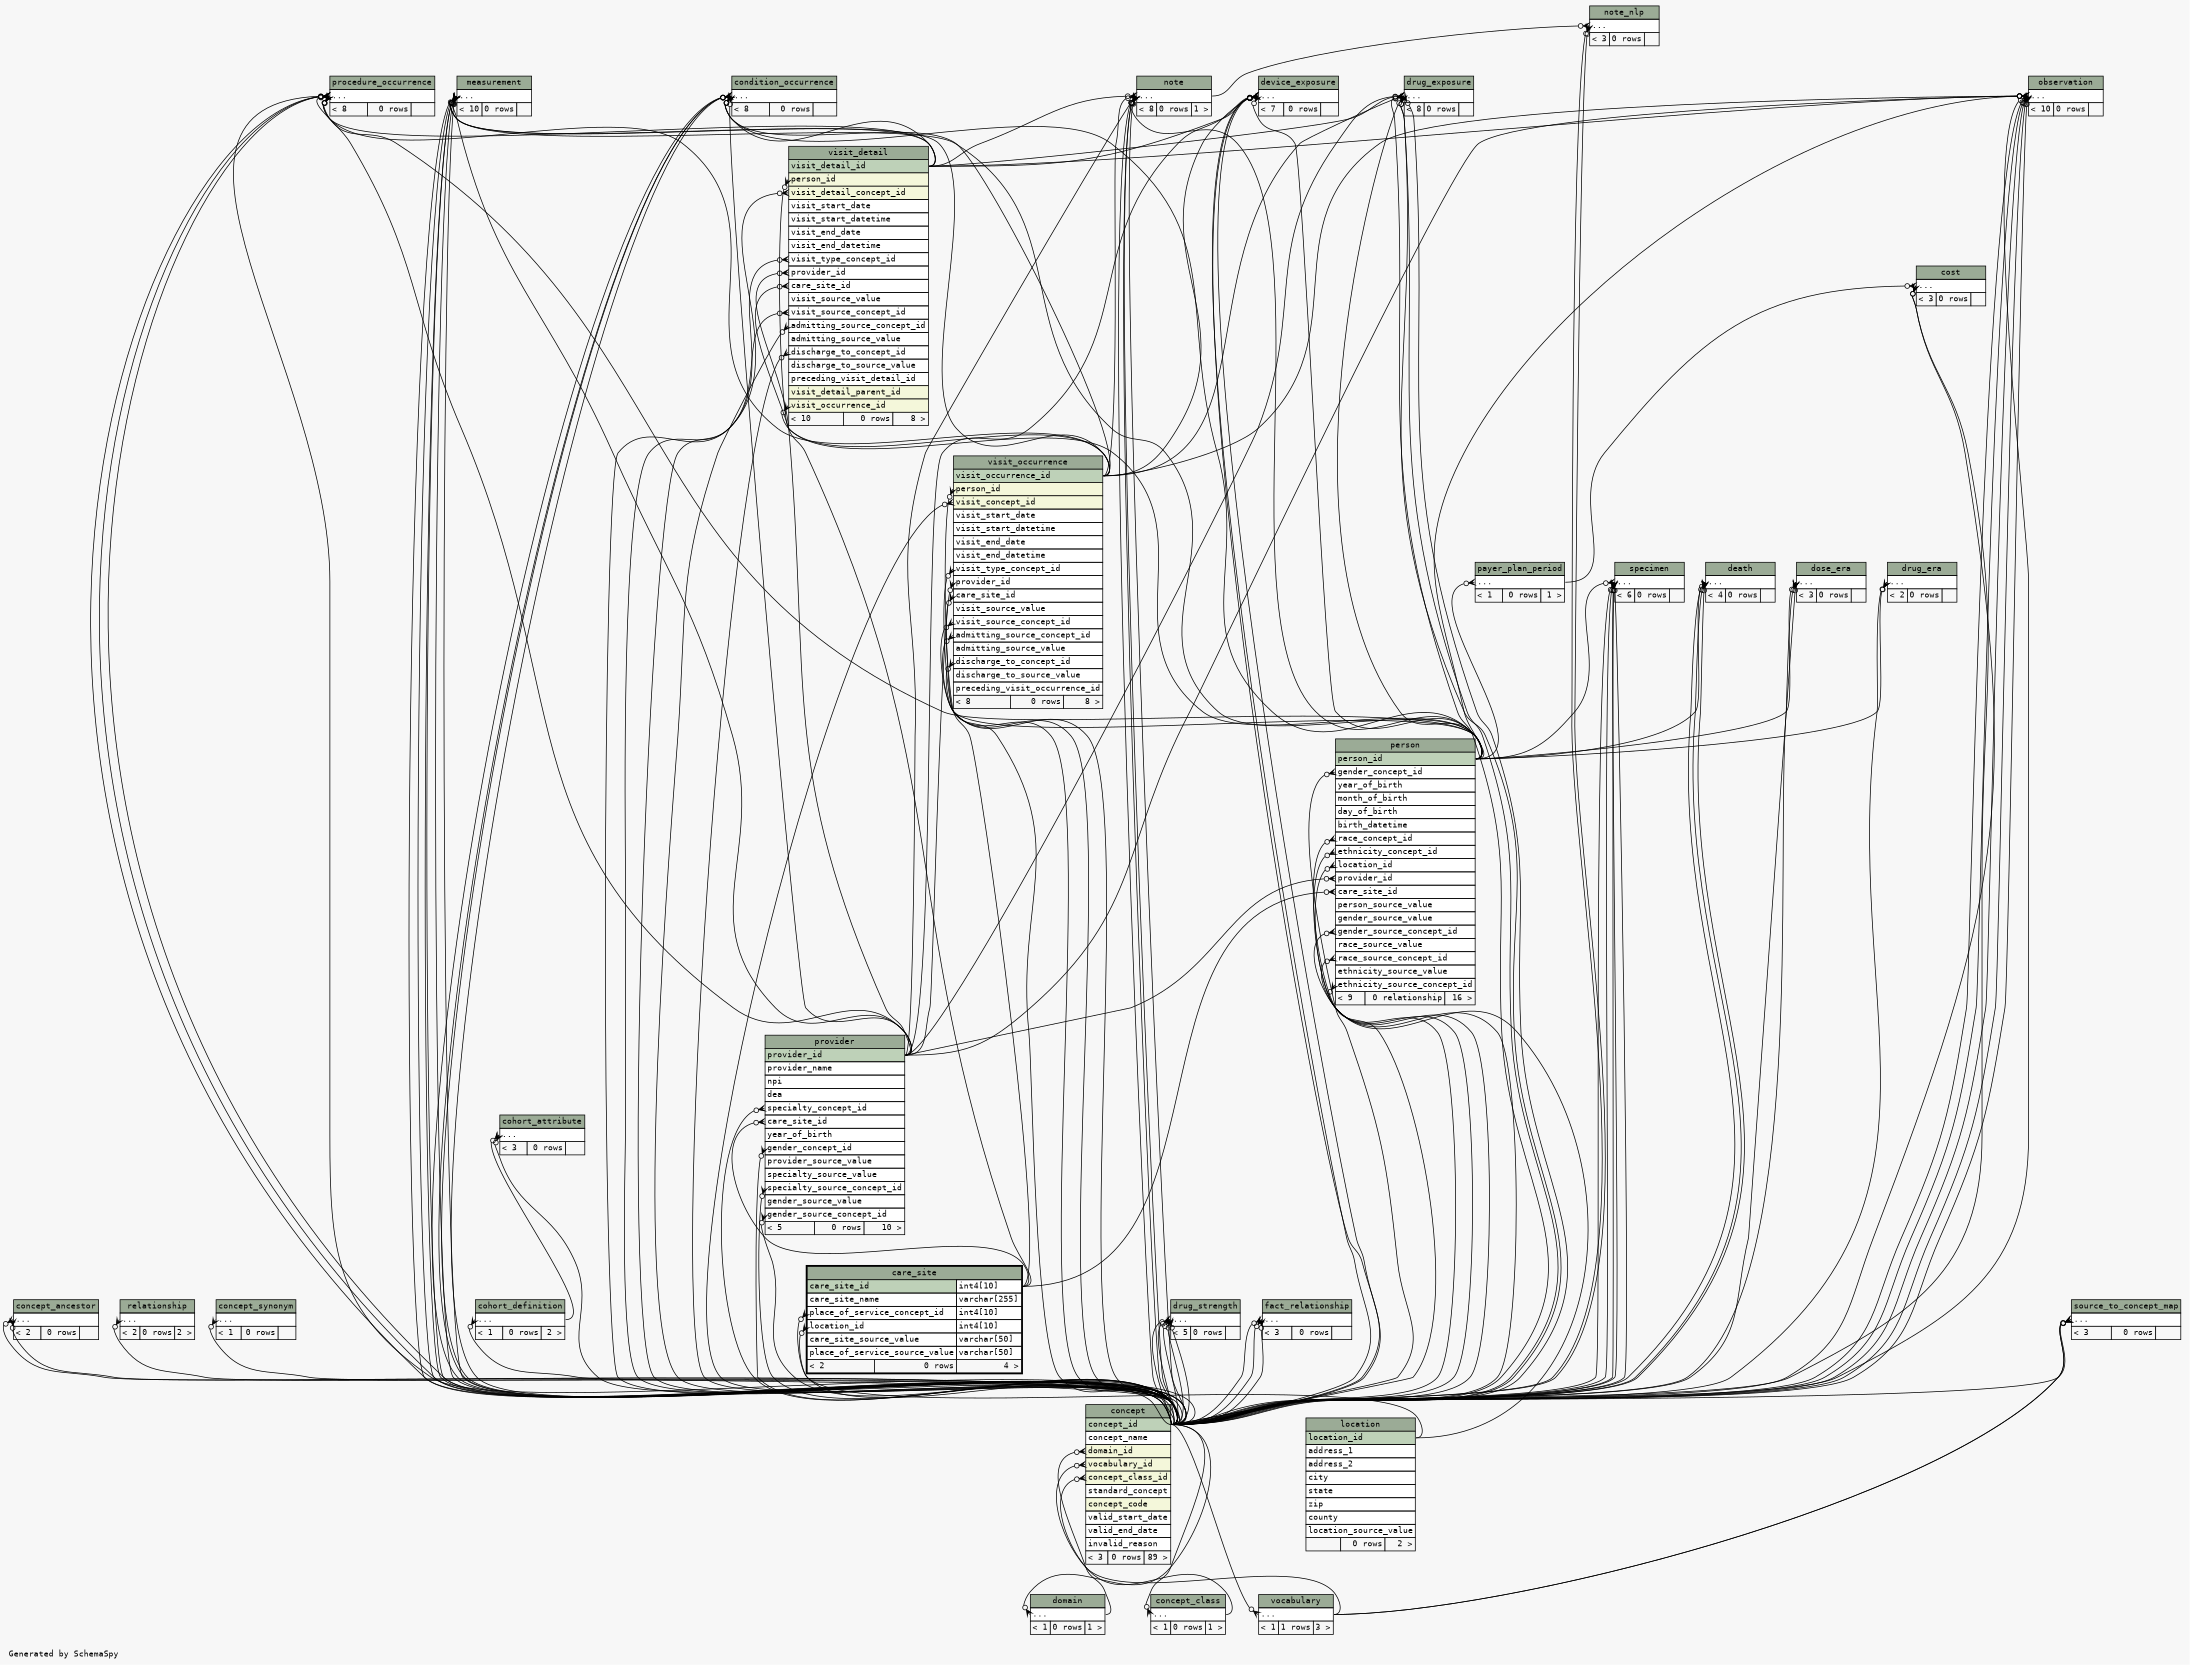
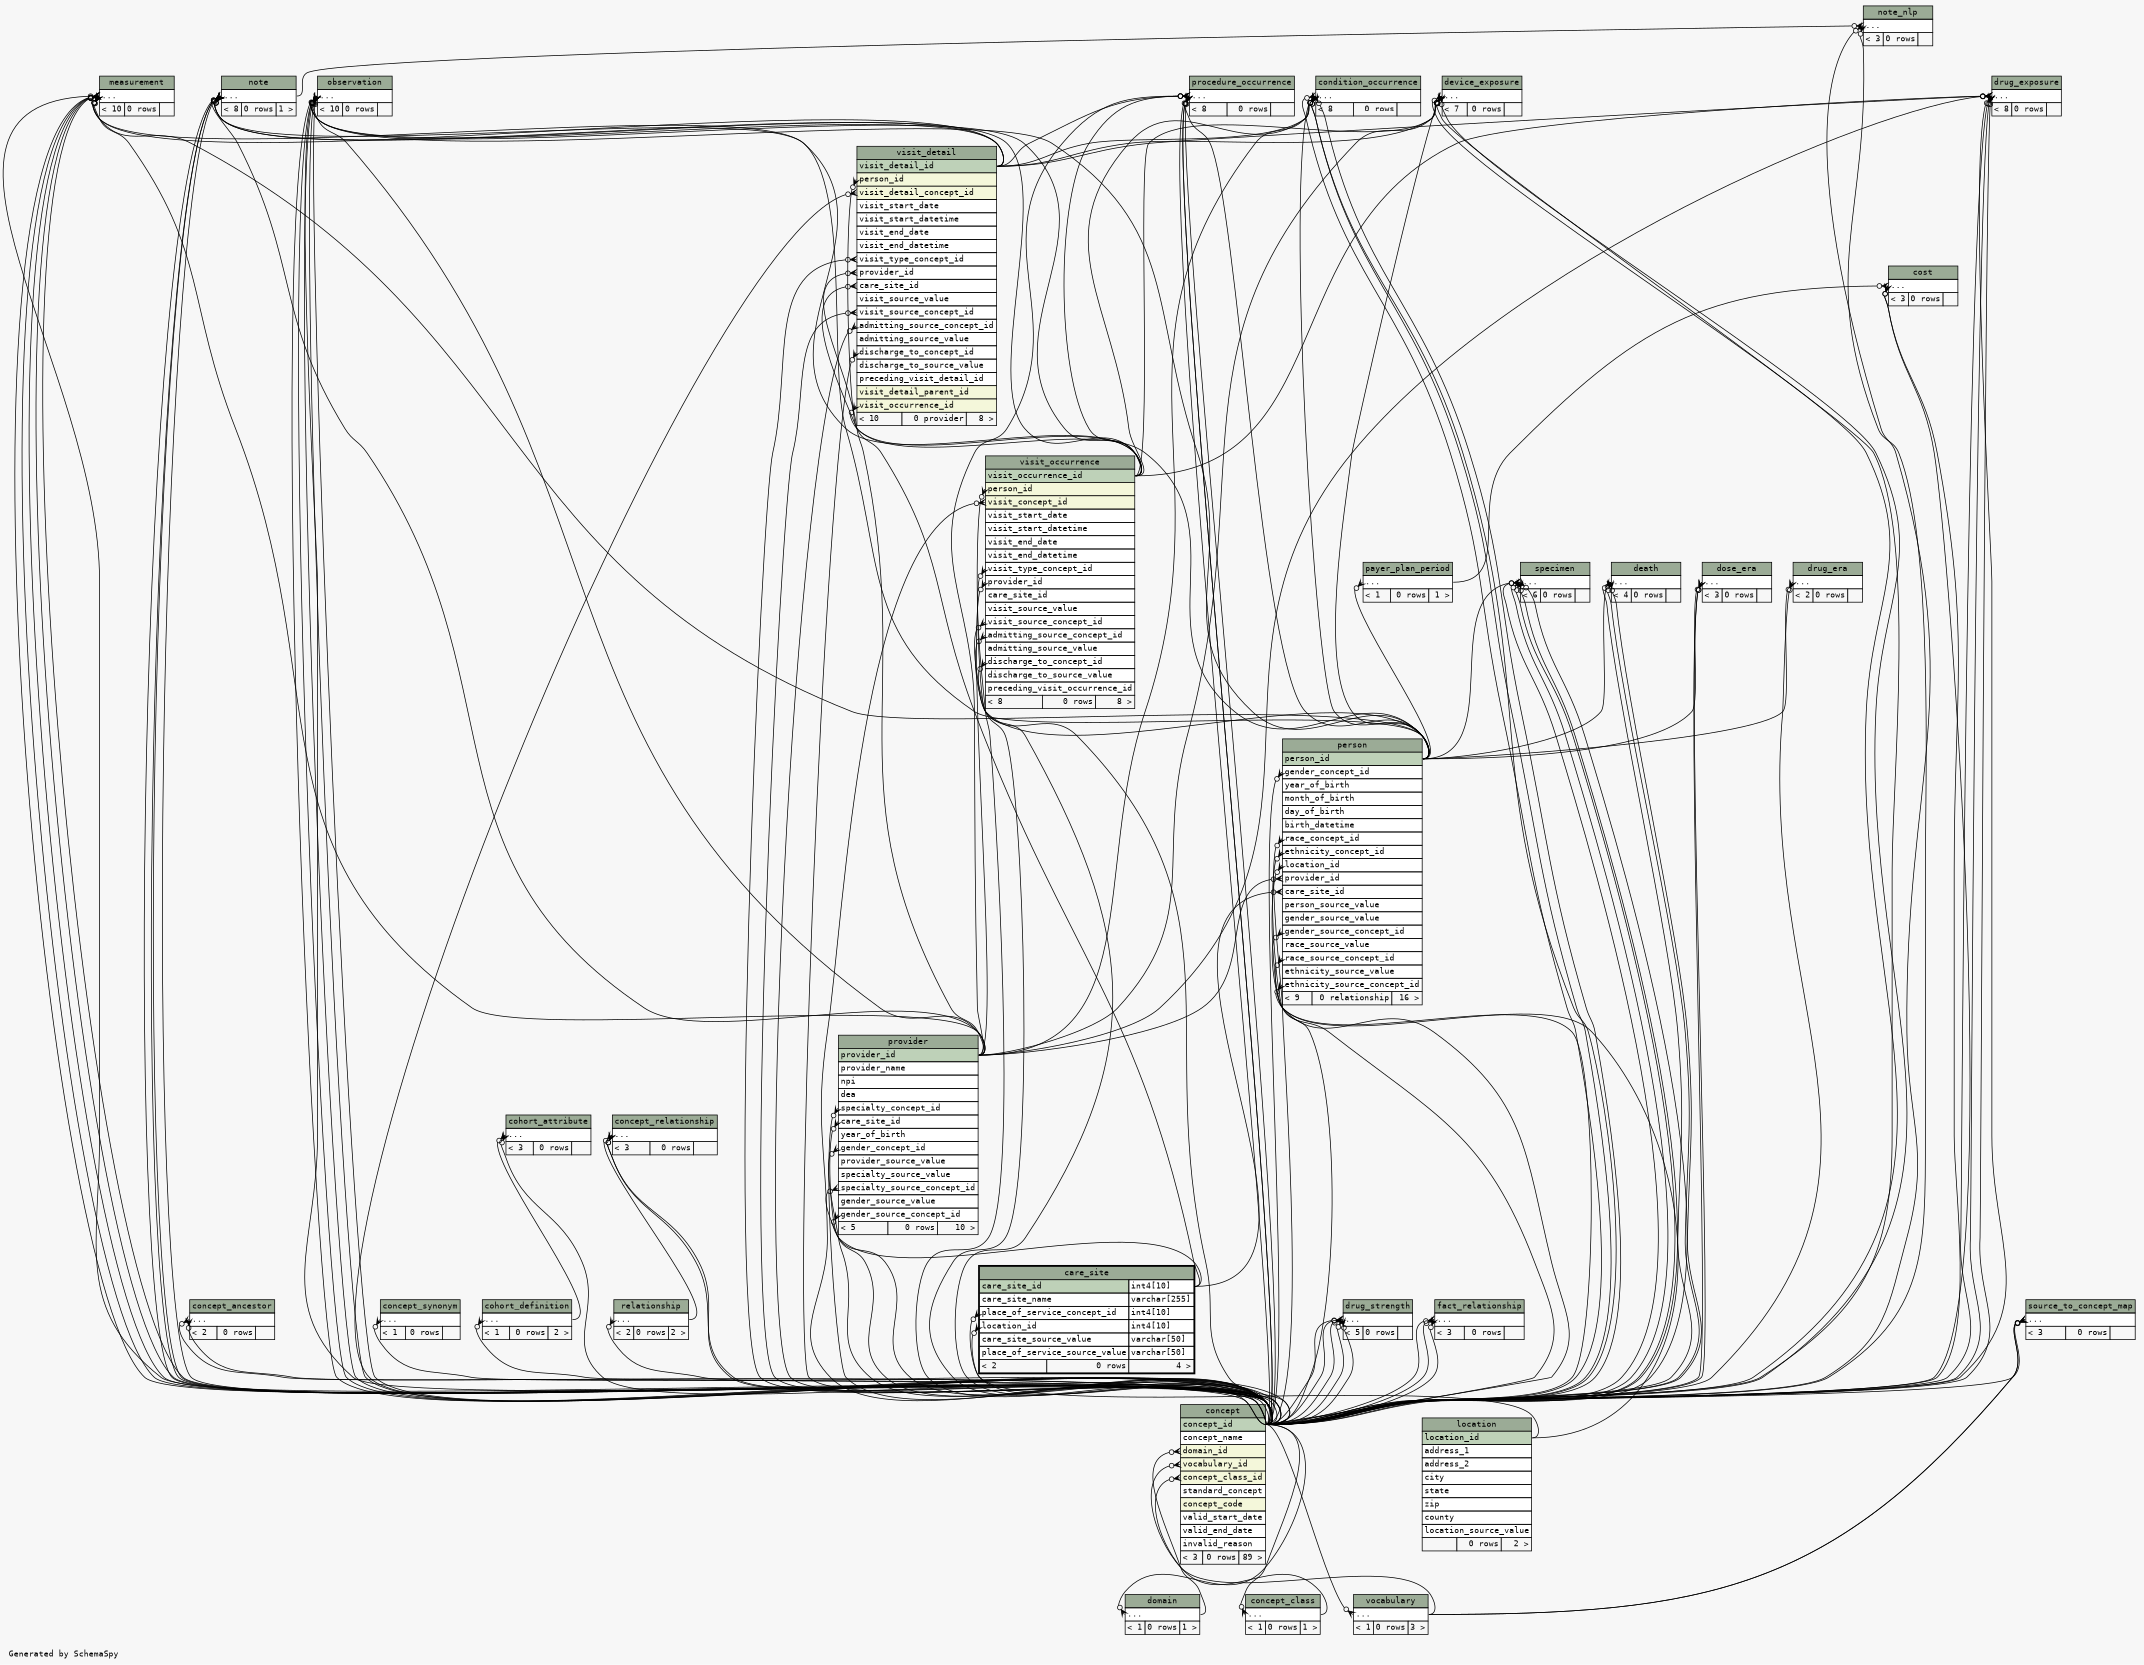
(876, 419) -> (939, 419)
(1338, 466) -> none
(1001, 943) -> none
none -> (665, 1135)
(1296, 1627) -> (1391, 1627)
